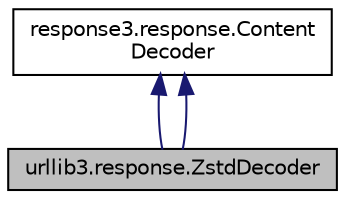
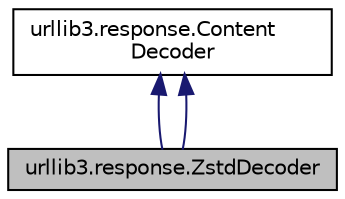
(173, 42) -> (173, 42)
